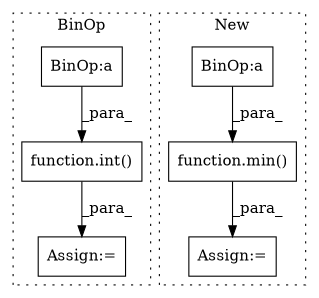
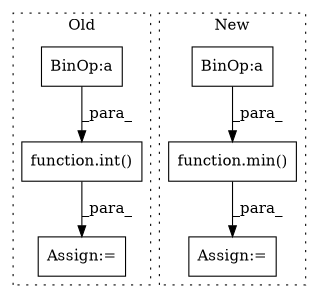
(82, 26) -> (82, 26)
